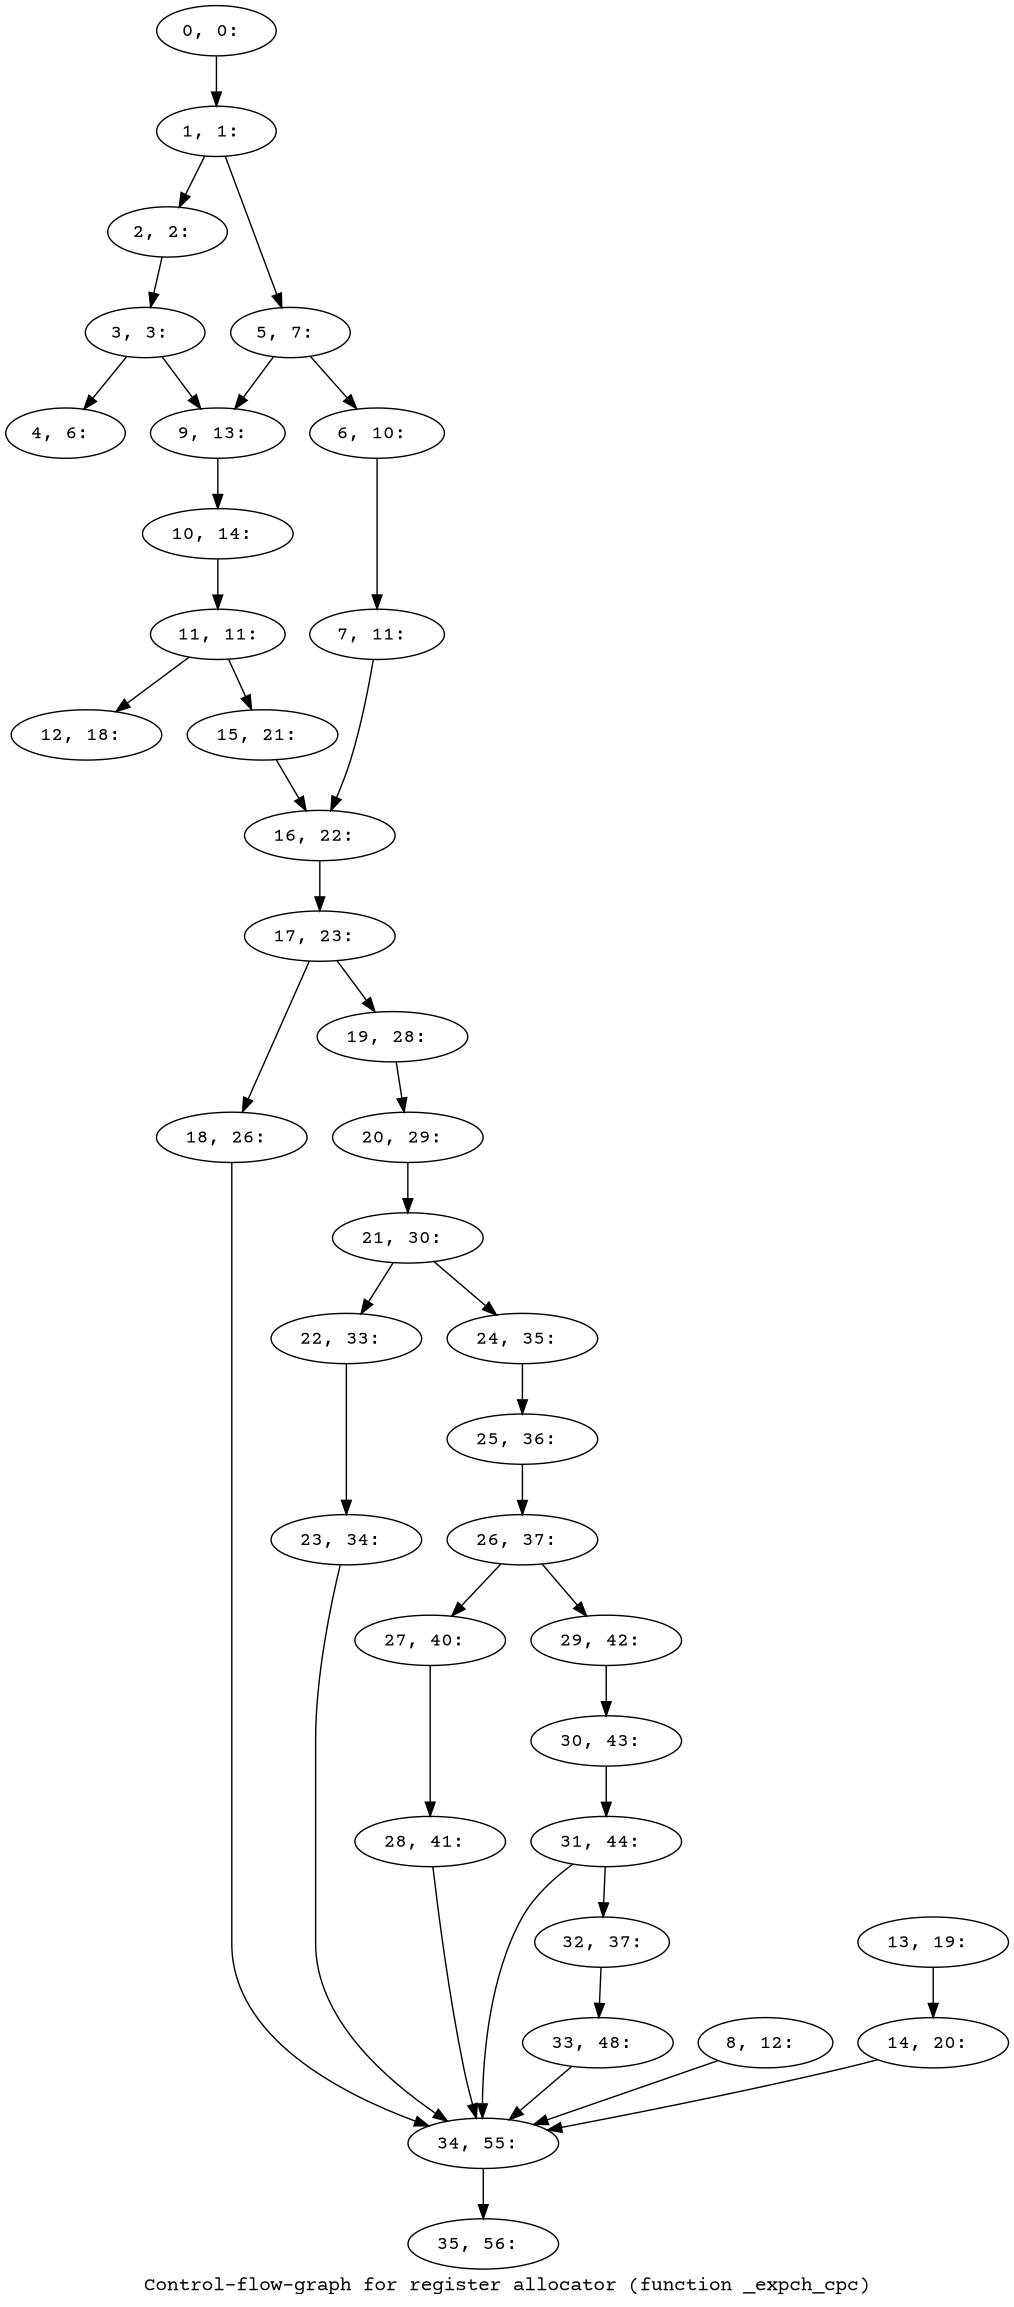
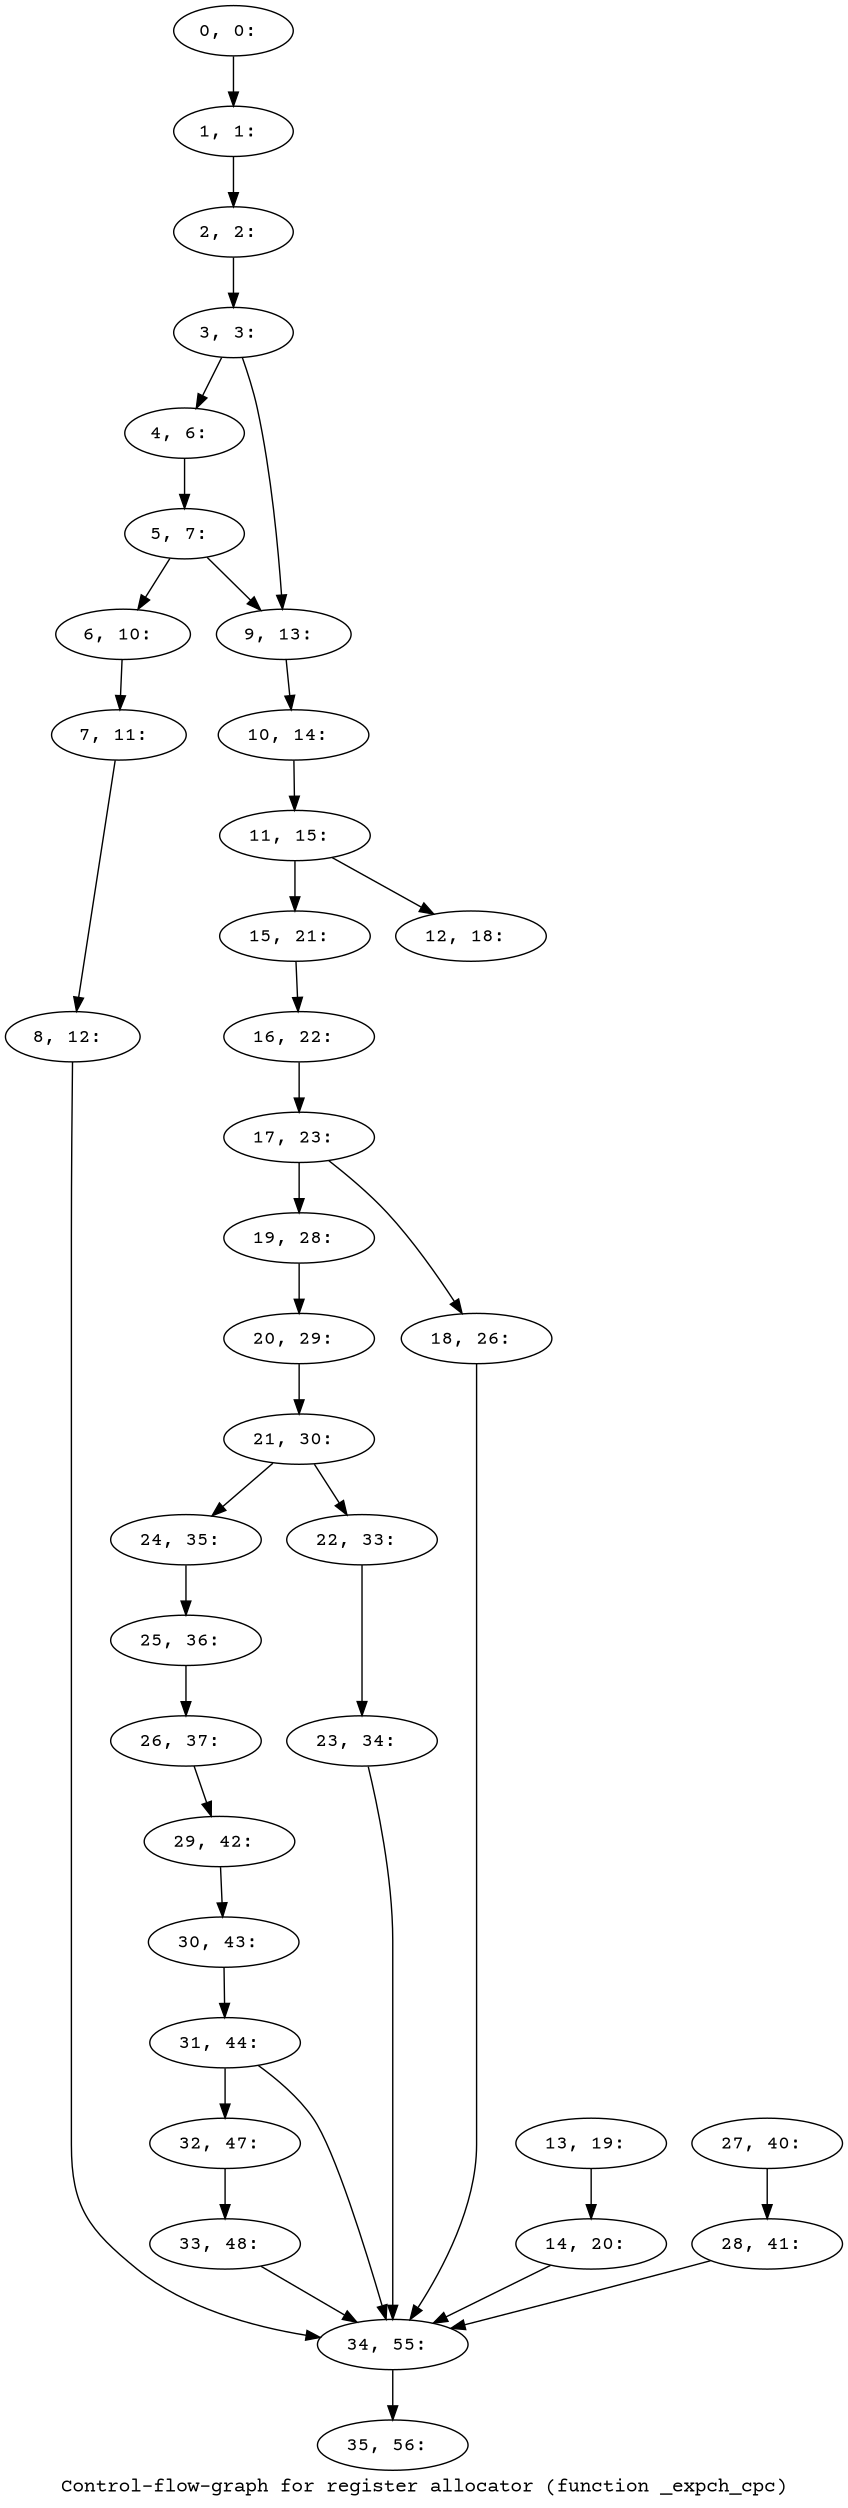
(251, 225) -> (185, 477)
(218, 634) -> (295, 836)
(359, 730) -> (97, 879)
(481, 1585) -> none
(602, 1942) -> (225, 2143)
